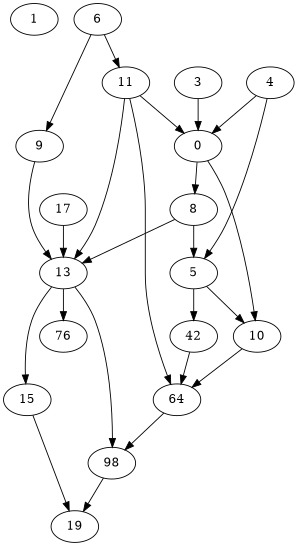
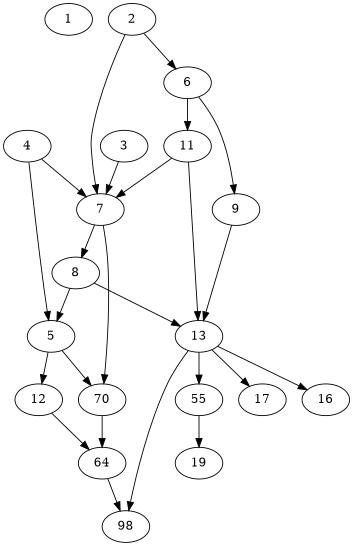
none -> (132, 19)
(198, 146) -> (100, 210)
(63, 237) -> (227, 365)
(145, 245) -> none
(63, 336) -> (326, 400)
(194, 336) -> (39, 400)
(257, 336) -> (102, 400)
(27, 400) -> (199, 400)
(96, 491) -> none
